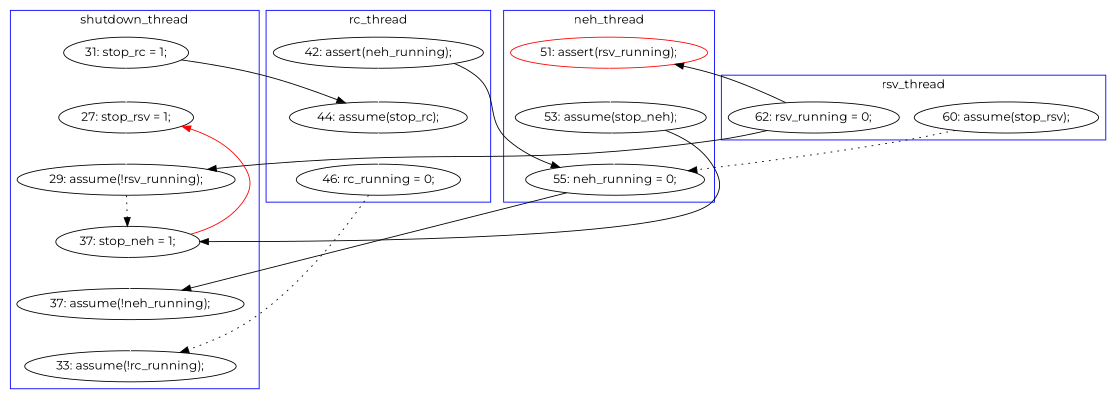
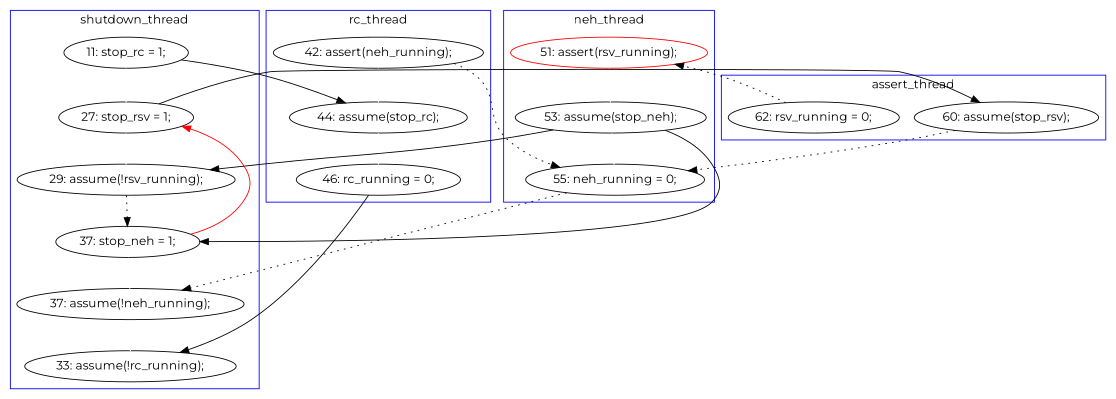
(126, 53) -> (126, 53)
none -> (566, 69)
(736, 81) -> (736, 81)
(914, 85) -> (914, 85)
(496, 123) -> (496, 123)
(479, 156) -> (387, 153)
(407, 233) -> (407, 233)
(291, 287) -> (291, 287)
